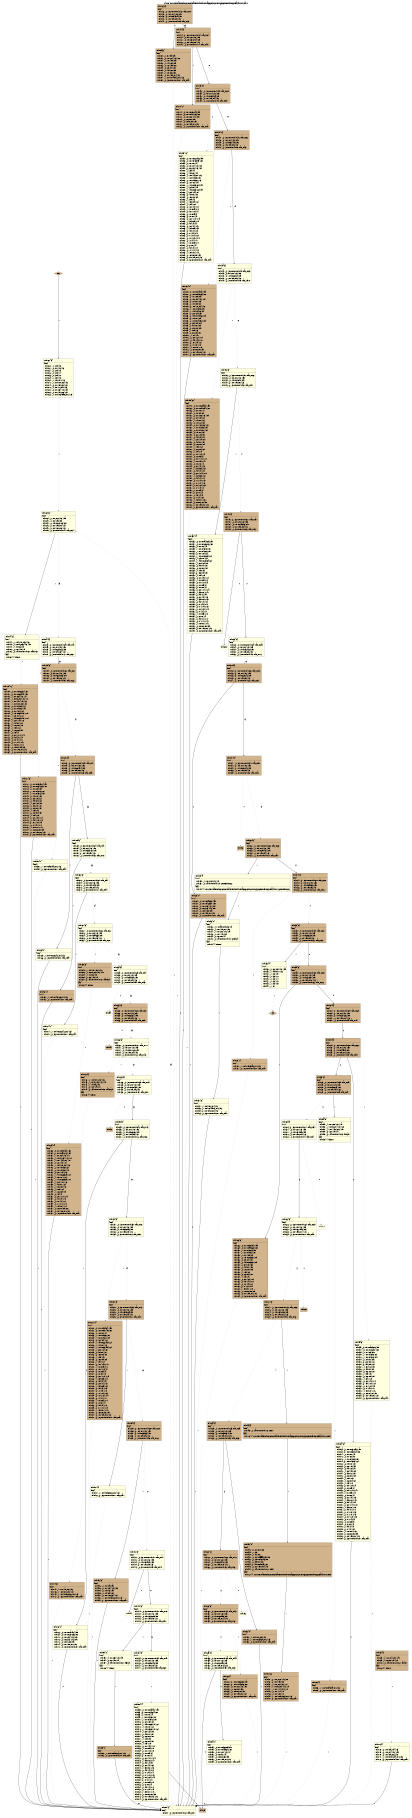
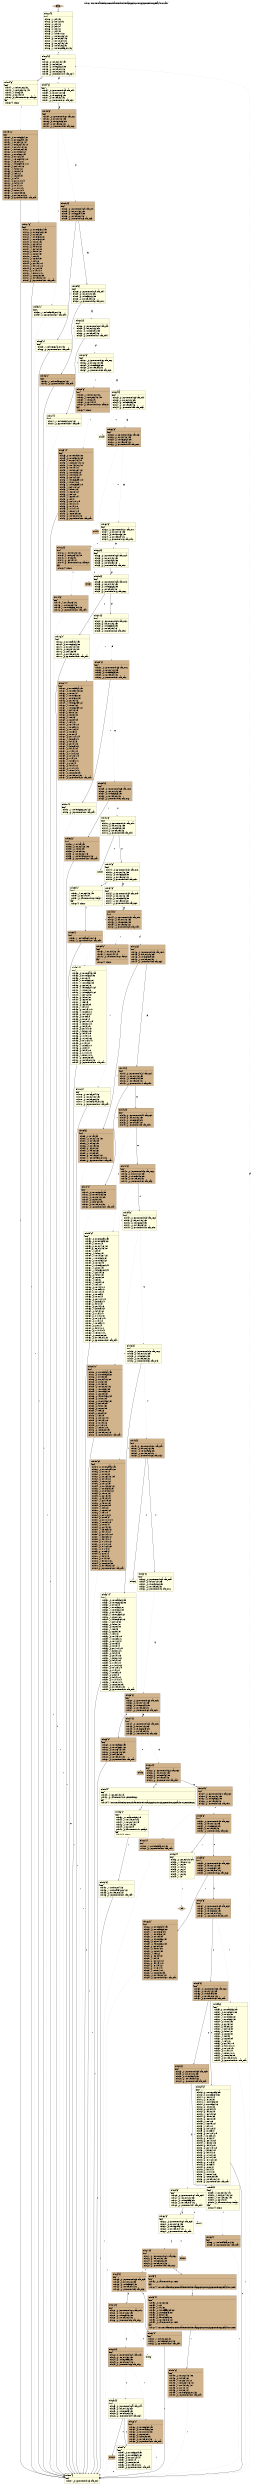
(58, 273) -> (58, 6)
none -> (124, 920)
(184, 1790) -> (74, 1769)
